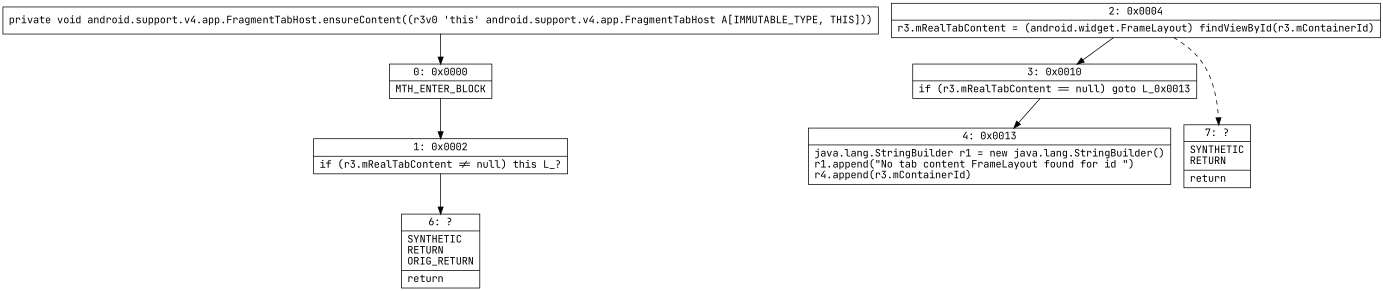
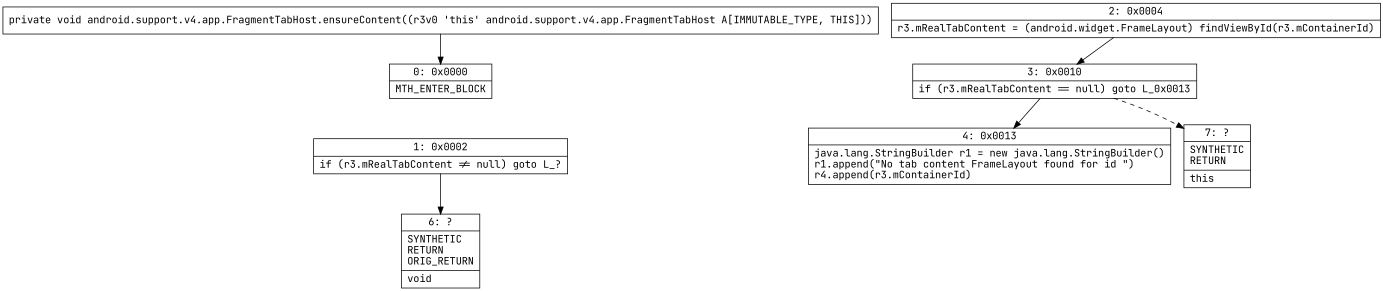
(1207, 71) -> (1146, 110)
(441, 115) -> none
(441, 165) -> (441, 165)
(1208, 179) -> (1202, 179)
(426, 279) -> (420, 279)
